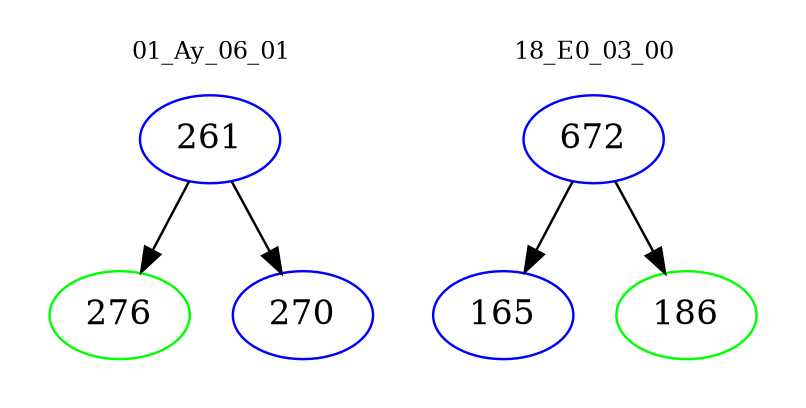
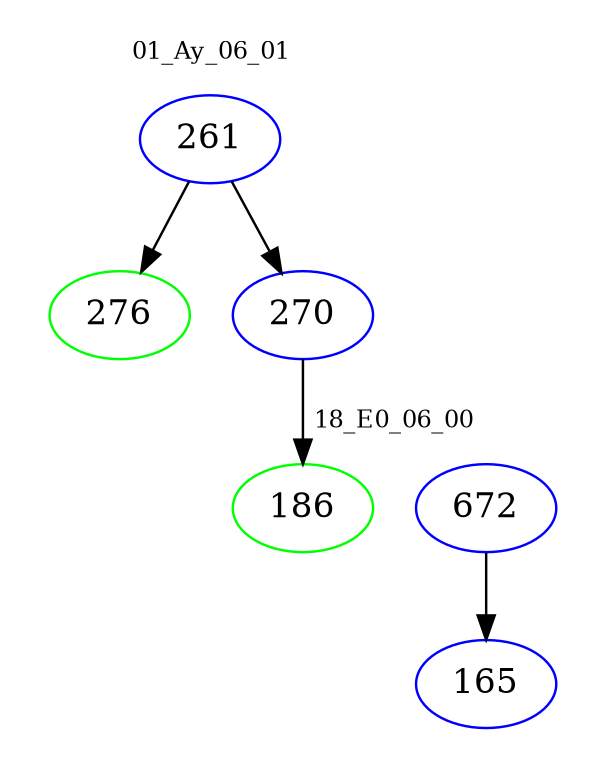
(595, 53) -> (395, 421)
(634, 216) -> (303, 413)
